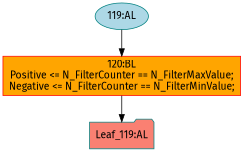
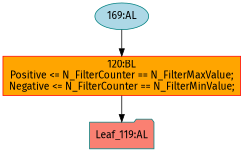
(122, 16) -> (122, 16)
